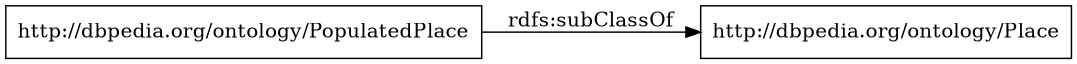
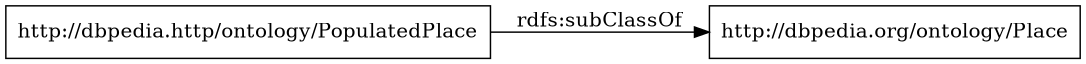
(244, 32) -> (248, 32)
